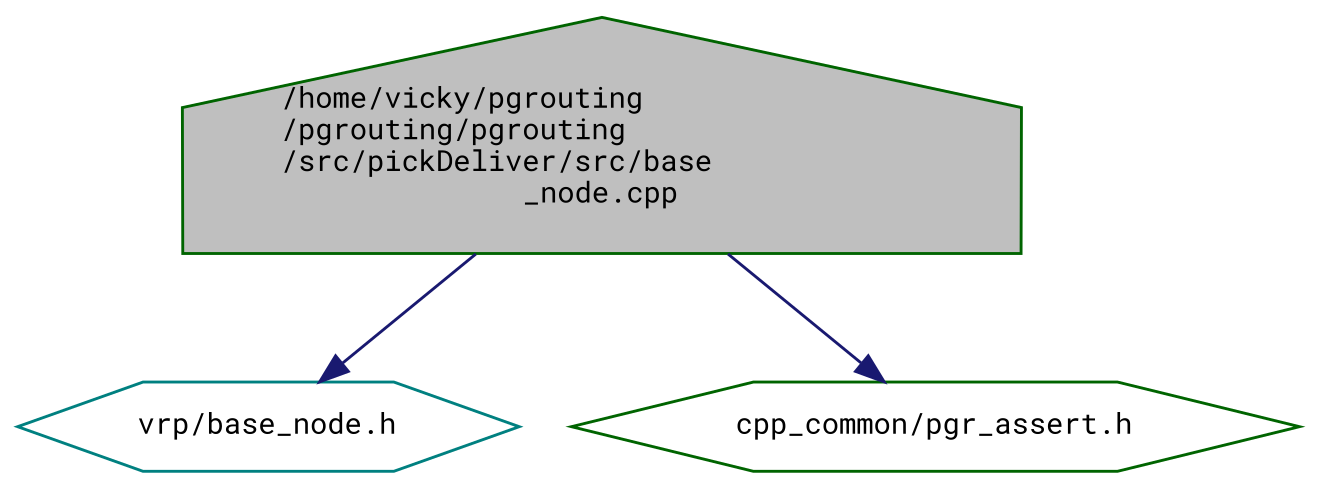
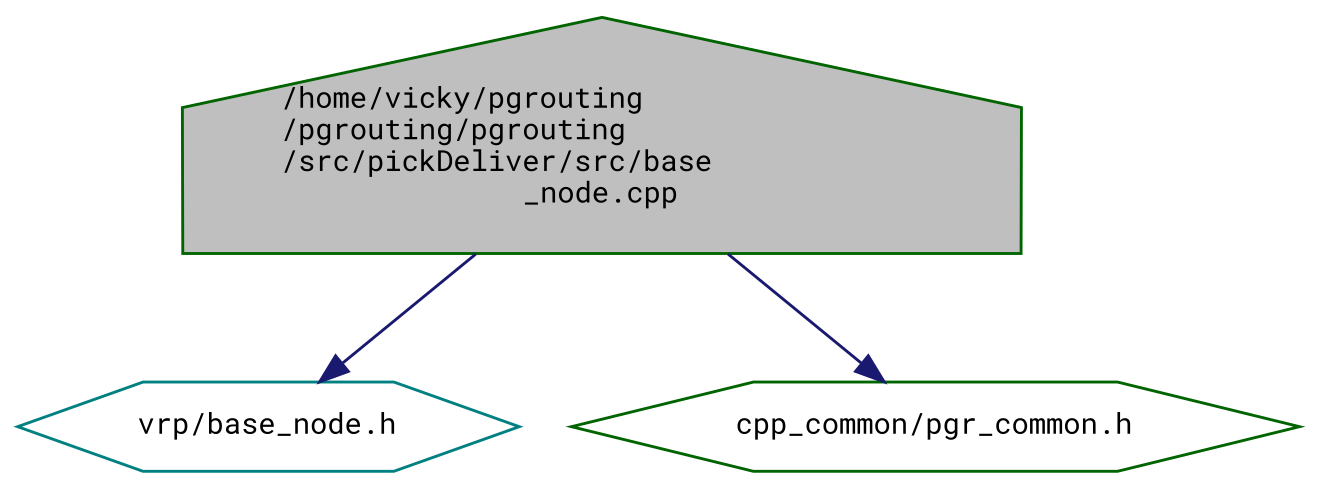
(935, 427) -> (935, 427)
